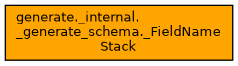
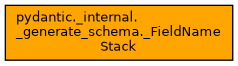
(119, 33) -> (119, 33)
